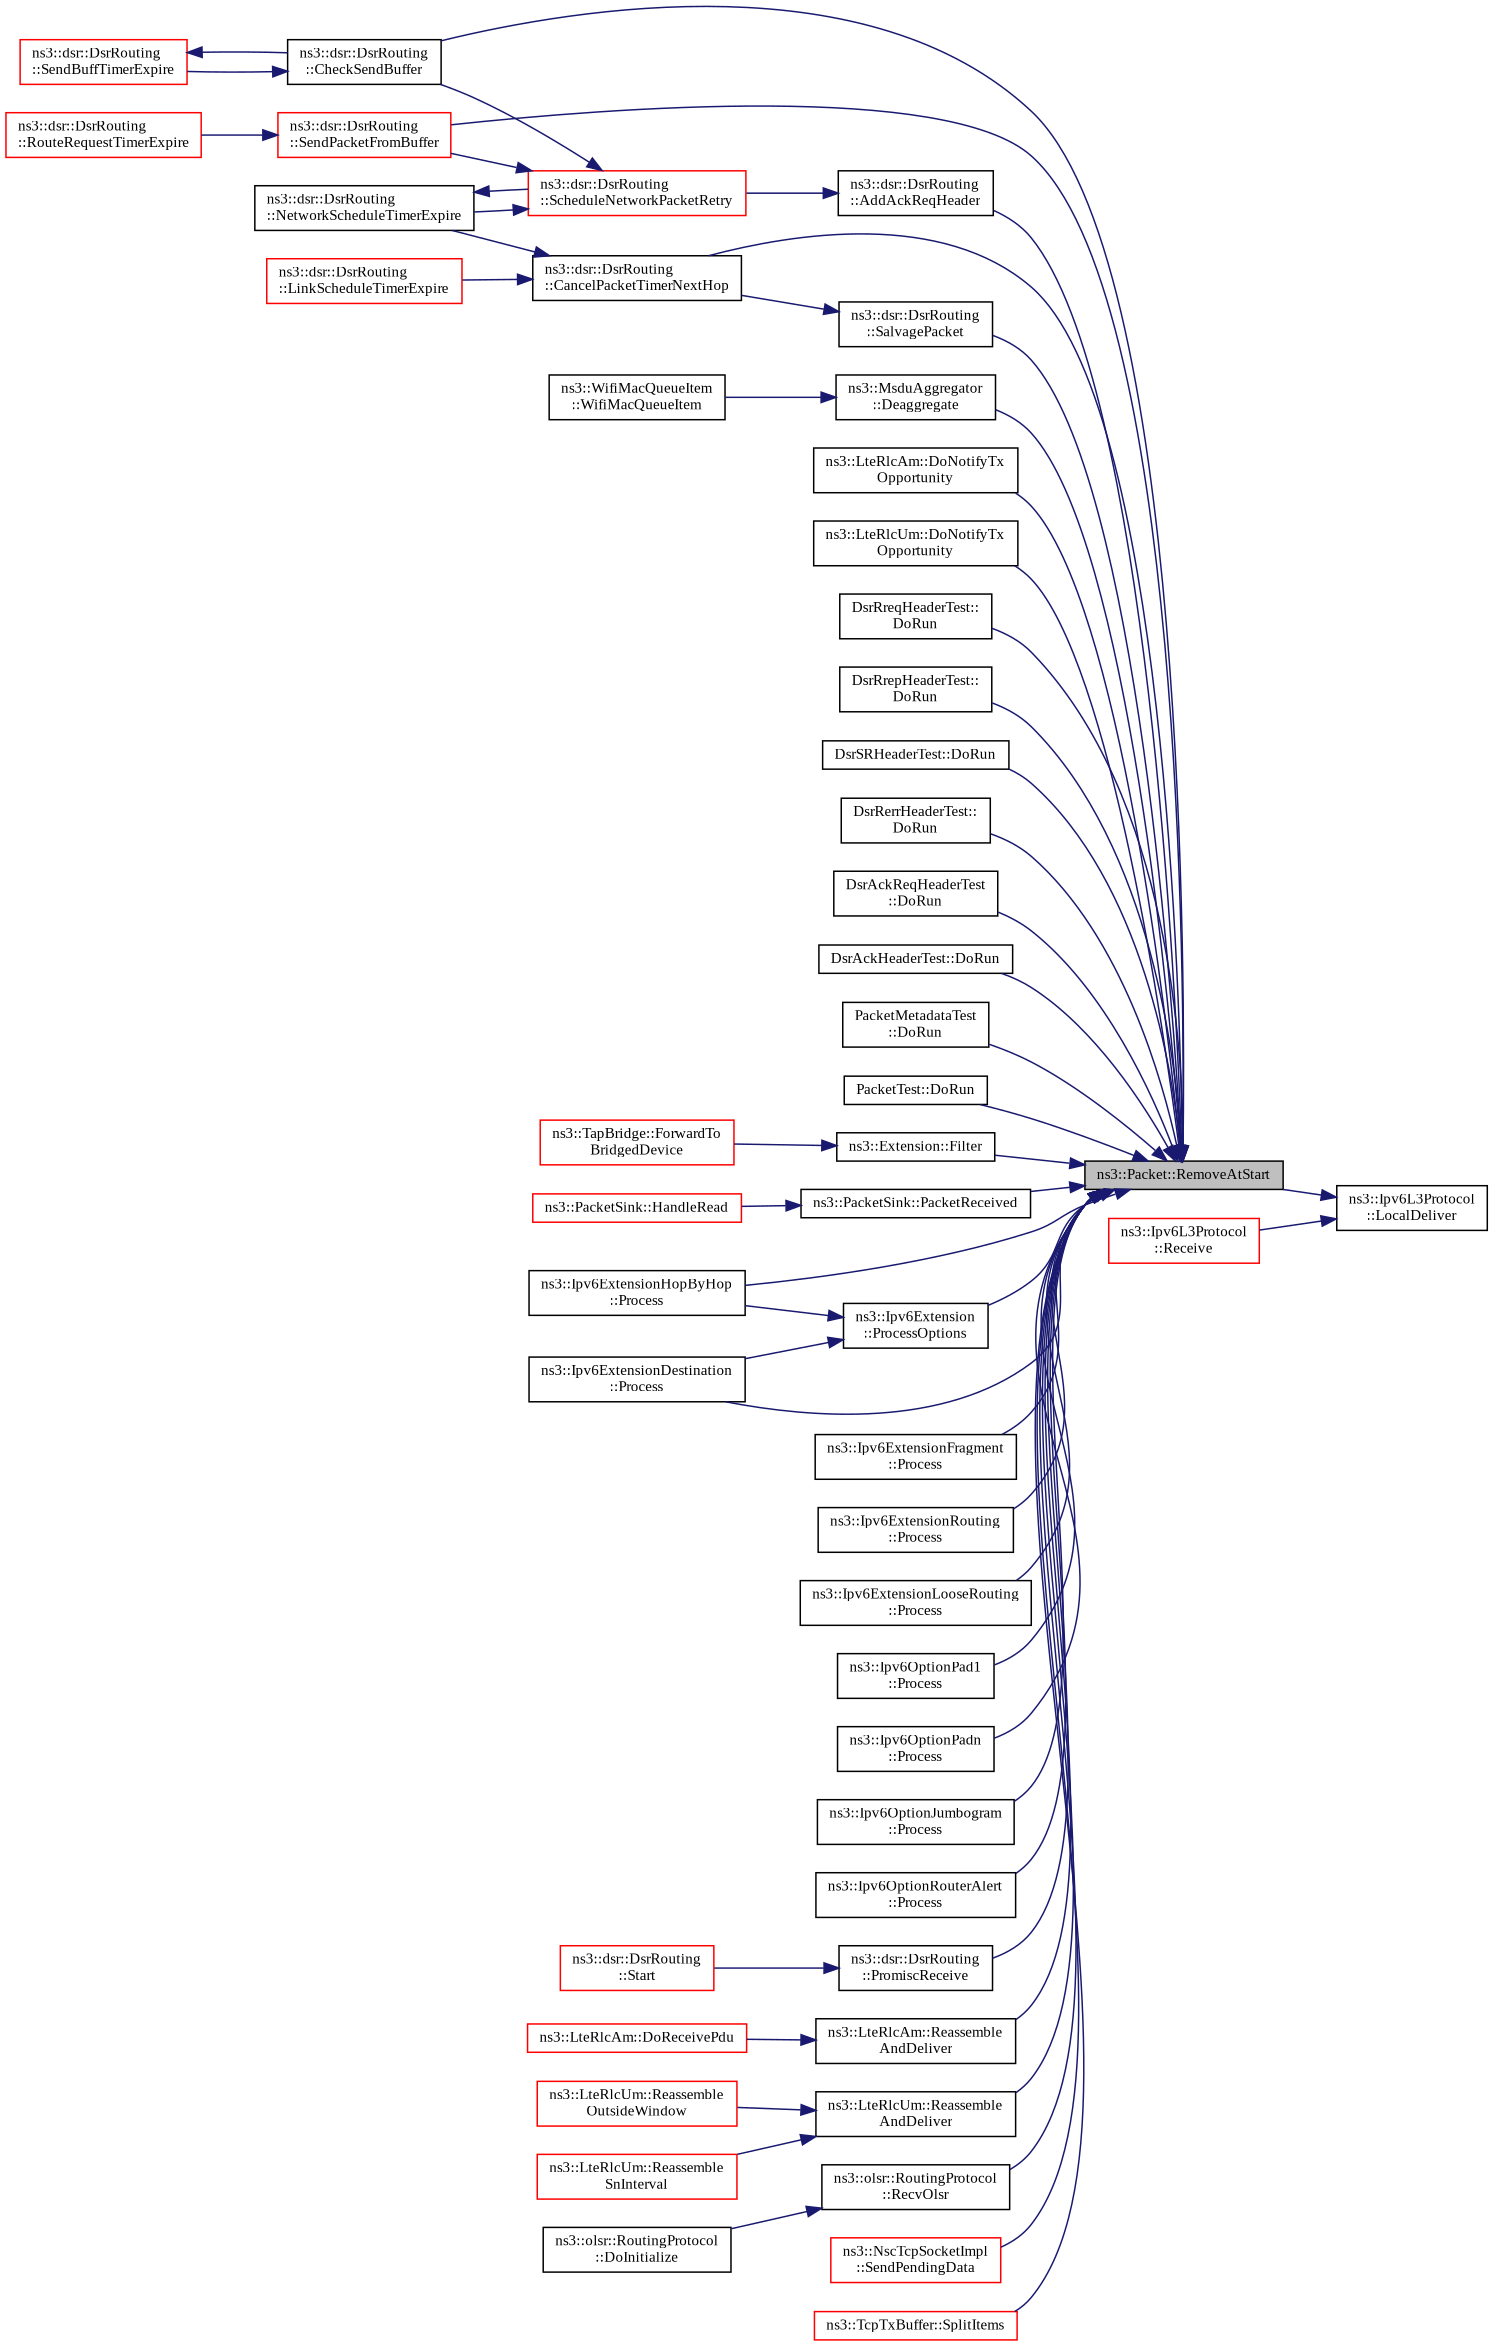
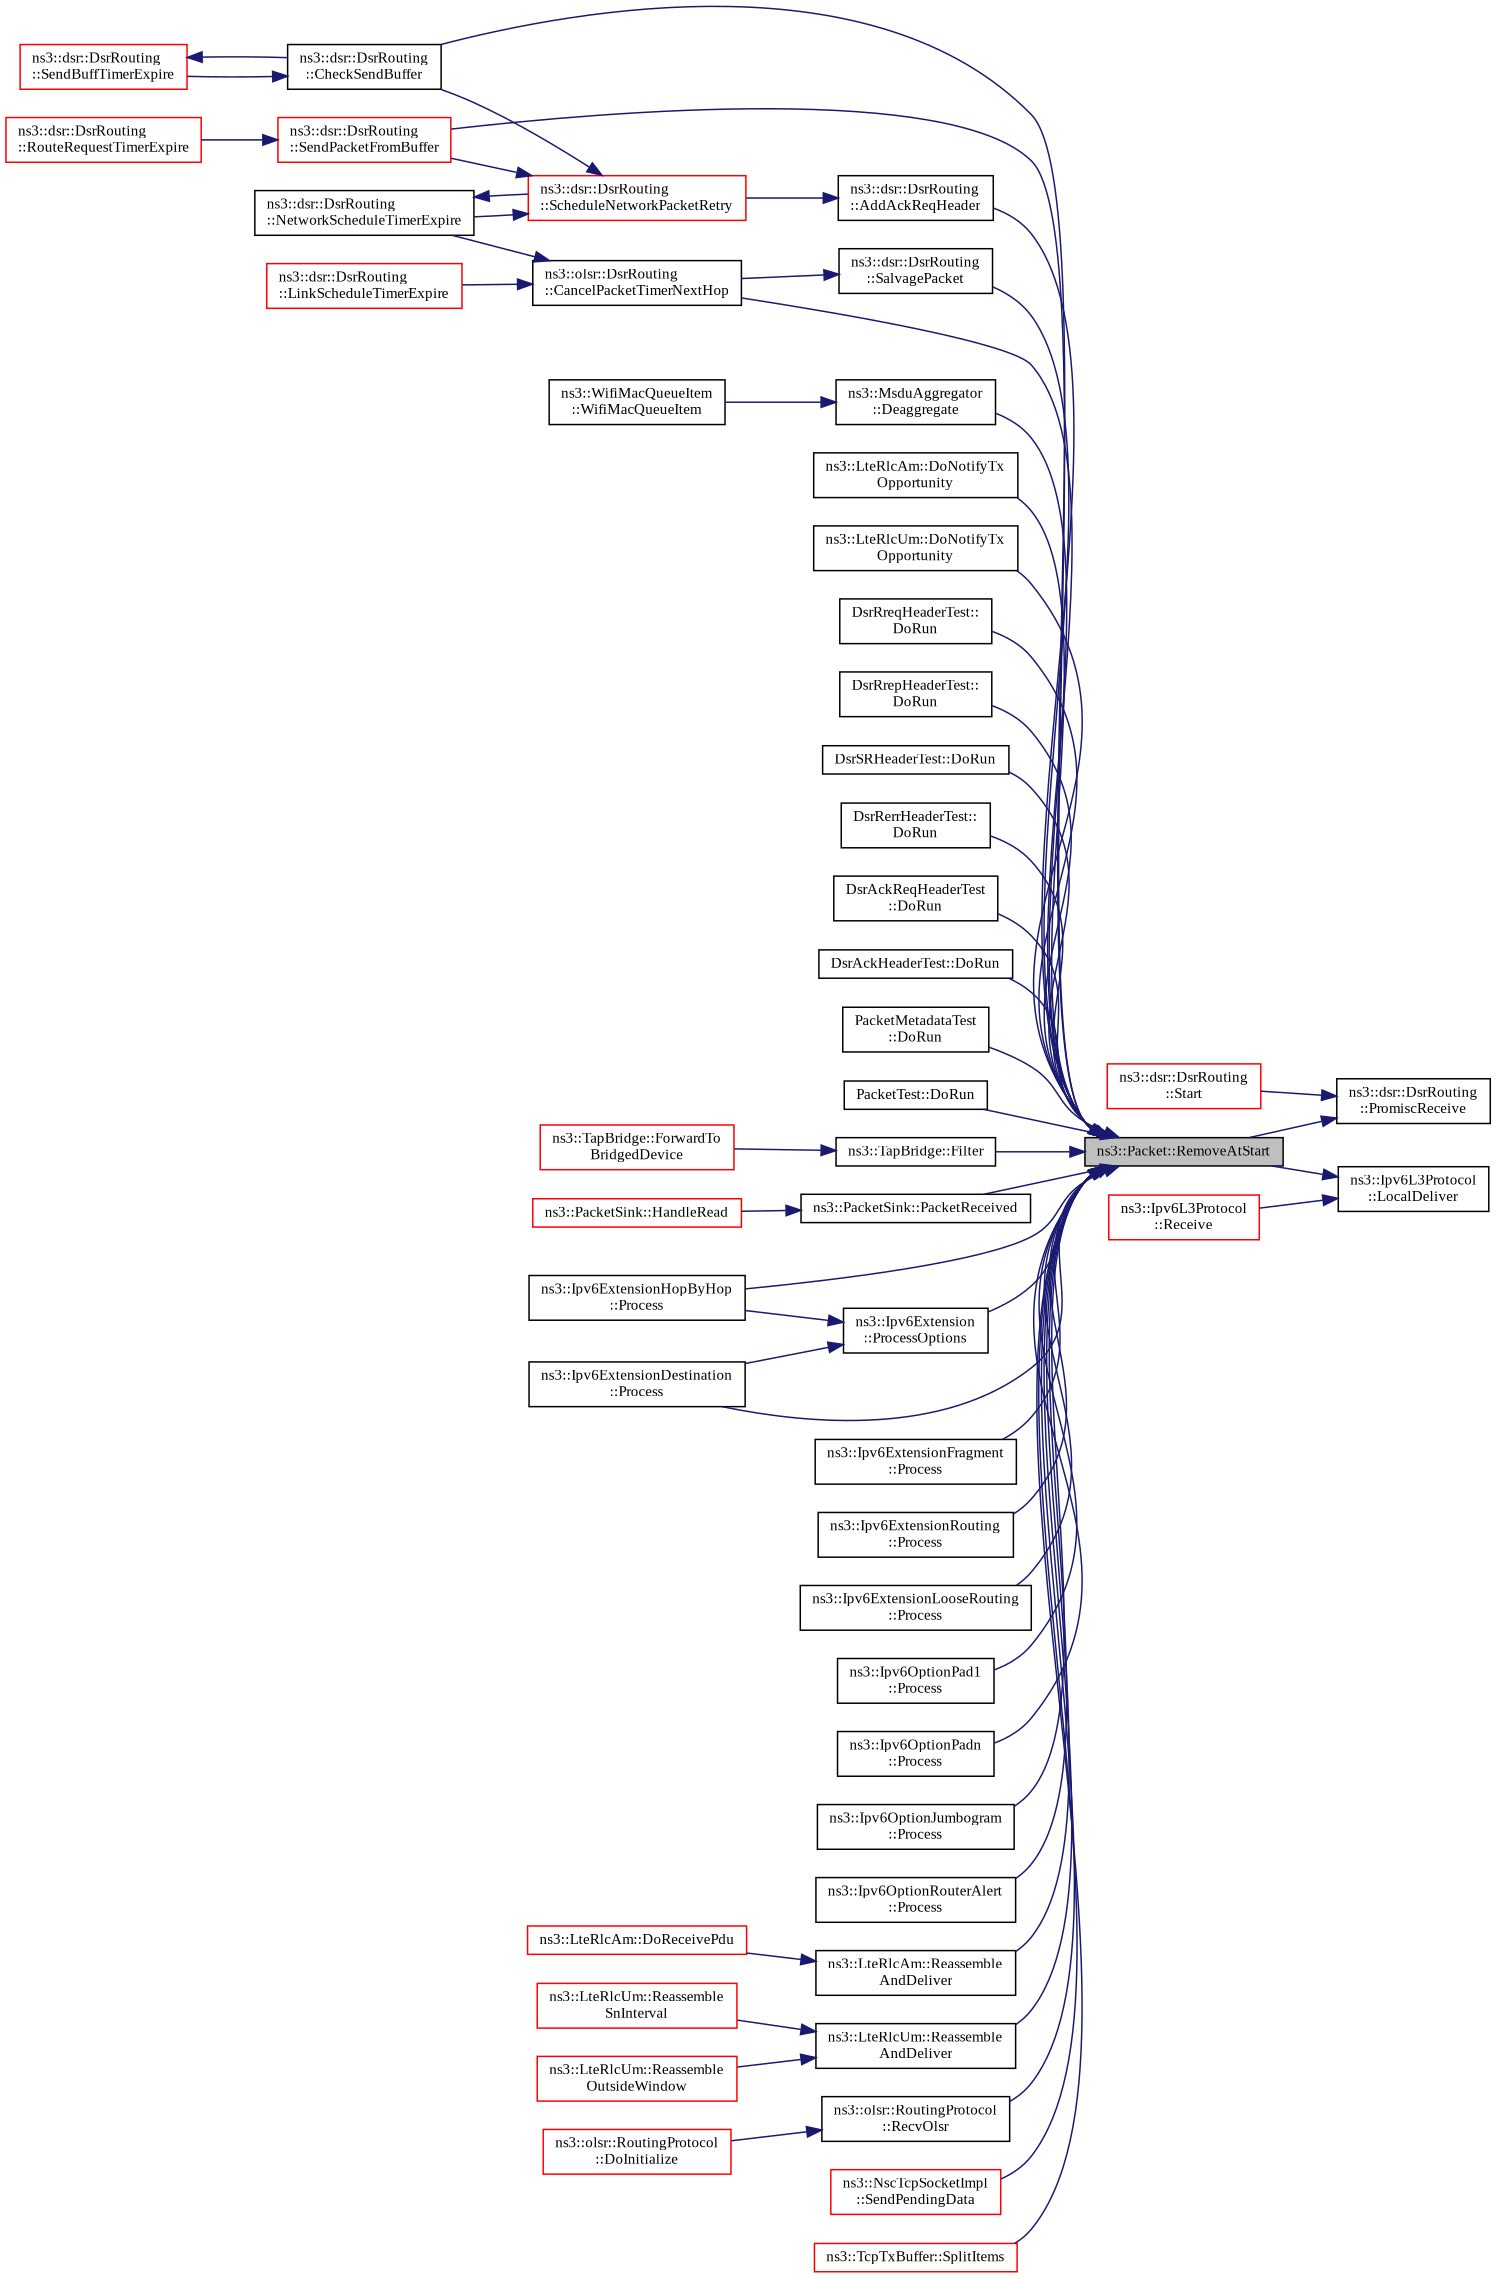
(637, 278) -> (637, 283)
(916, 1147) -> (916, 1152)
(1059, 1588) -> (1286, 1129)
(637, 2250) -> (637, 2152)
